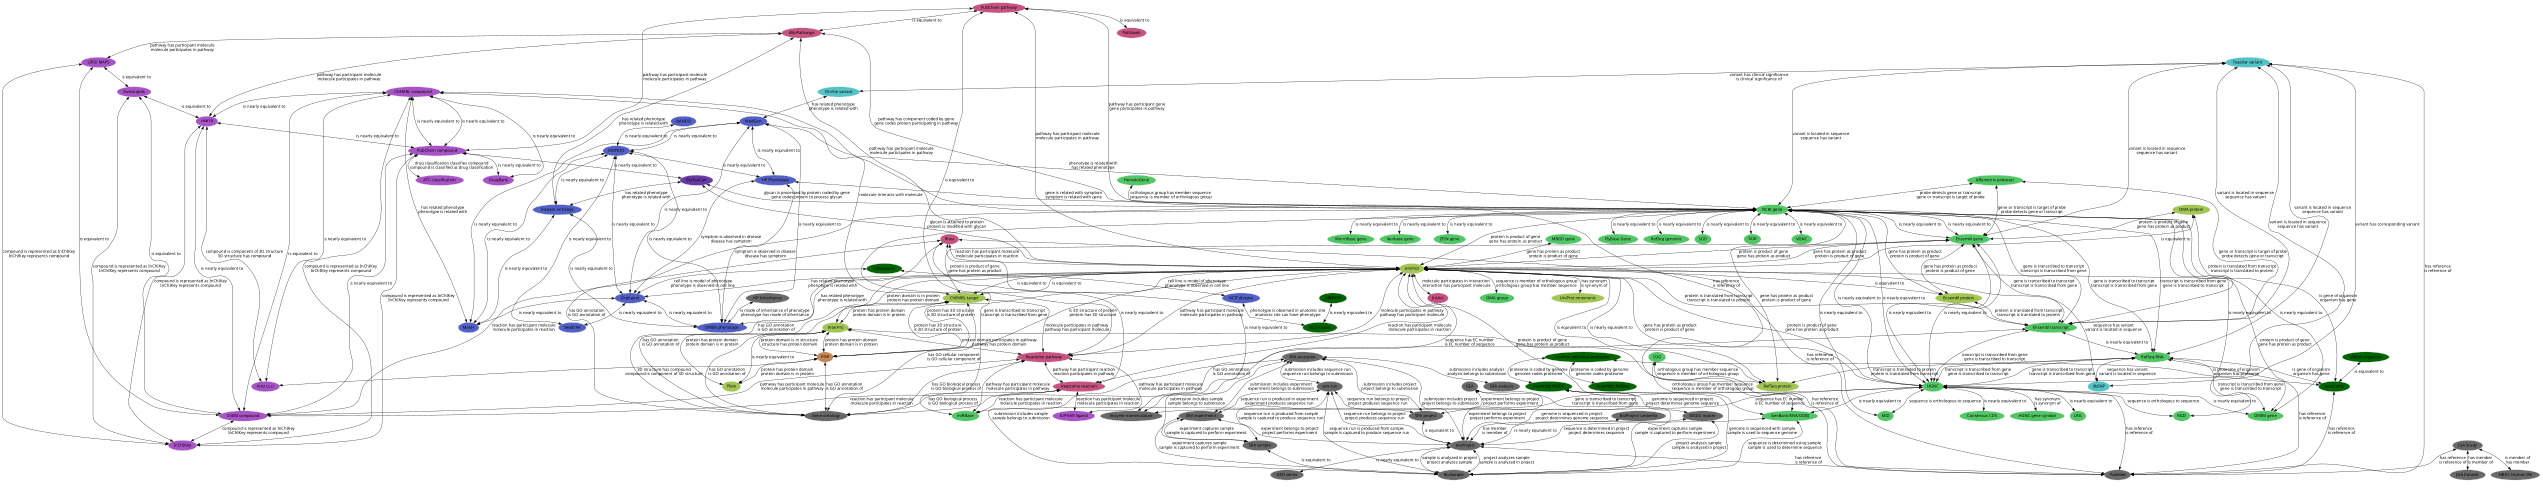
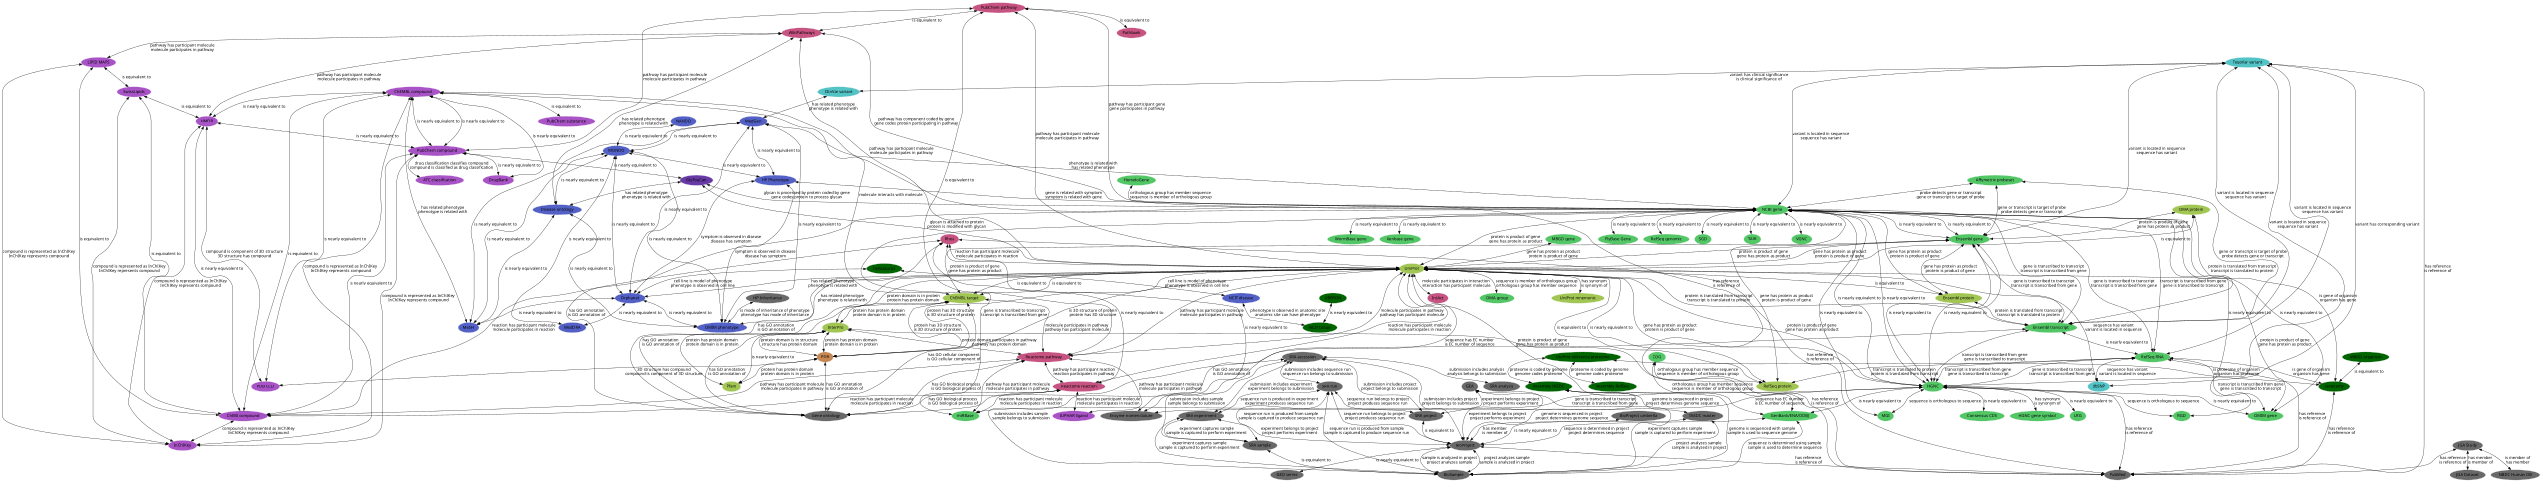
none -> (567, 121)
(1450, 239) -> none
